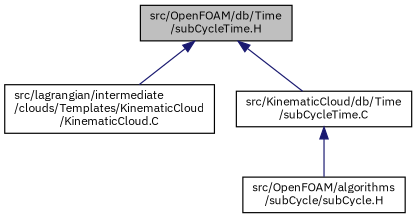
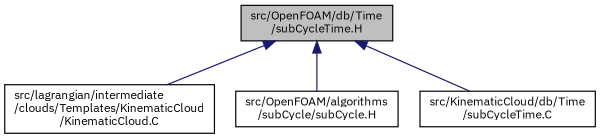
(324, 158) -> (317, 72)
